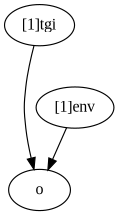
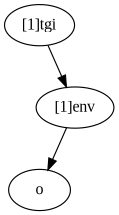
(24, 102) -> (55, 61)
